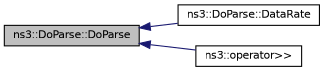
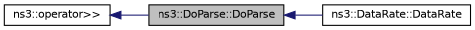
(249, 15) -> (397, 15)
(173, 47) -> (135, 15)
